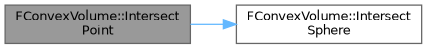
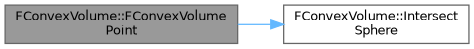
(98, 24) -> (121, 24)
